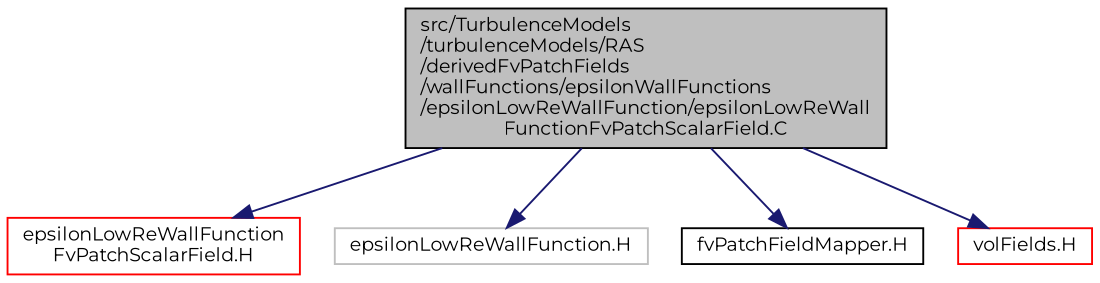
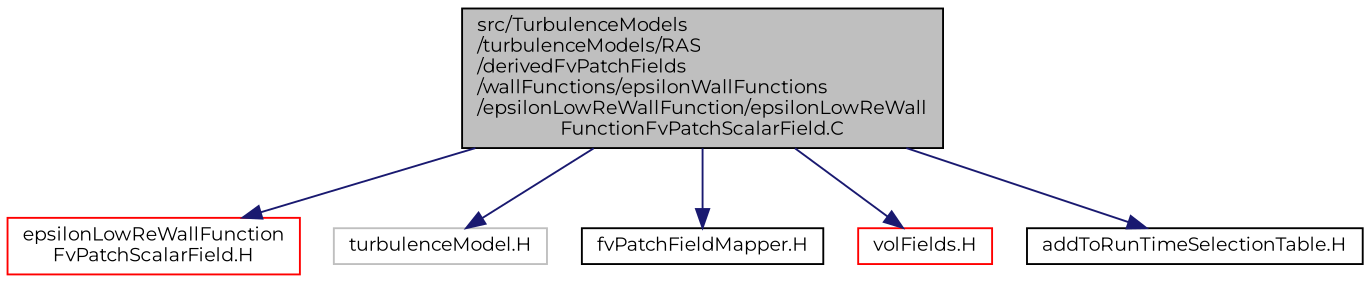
(491, 246) -> (440, 246)
none -> (1195, 246)
